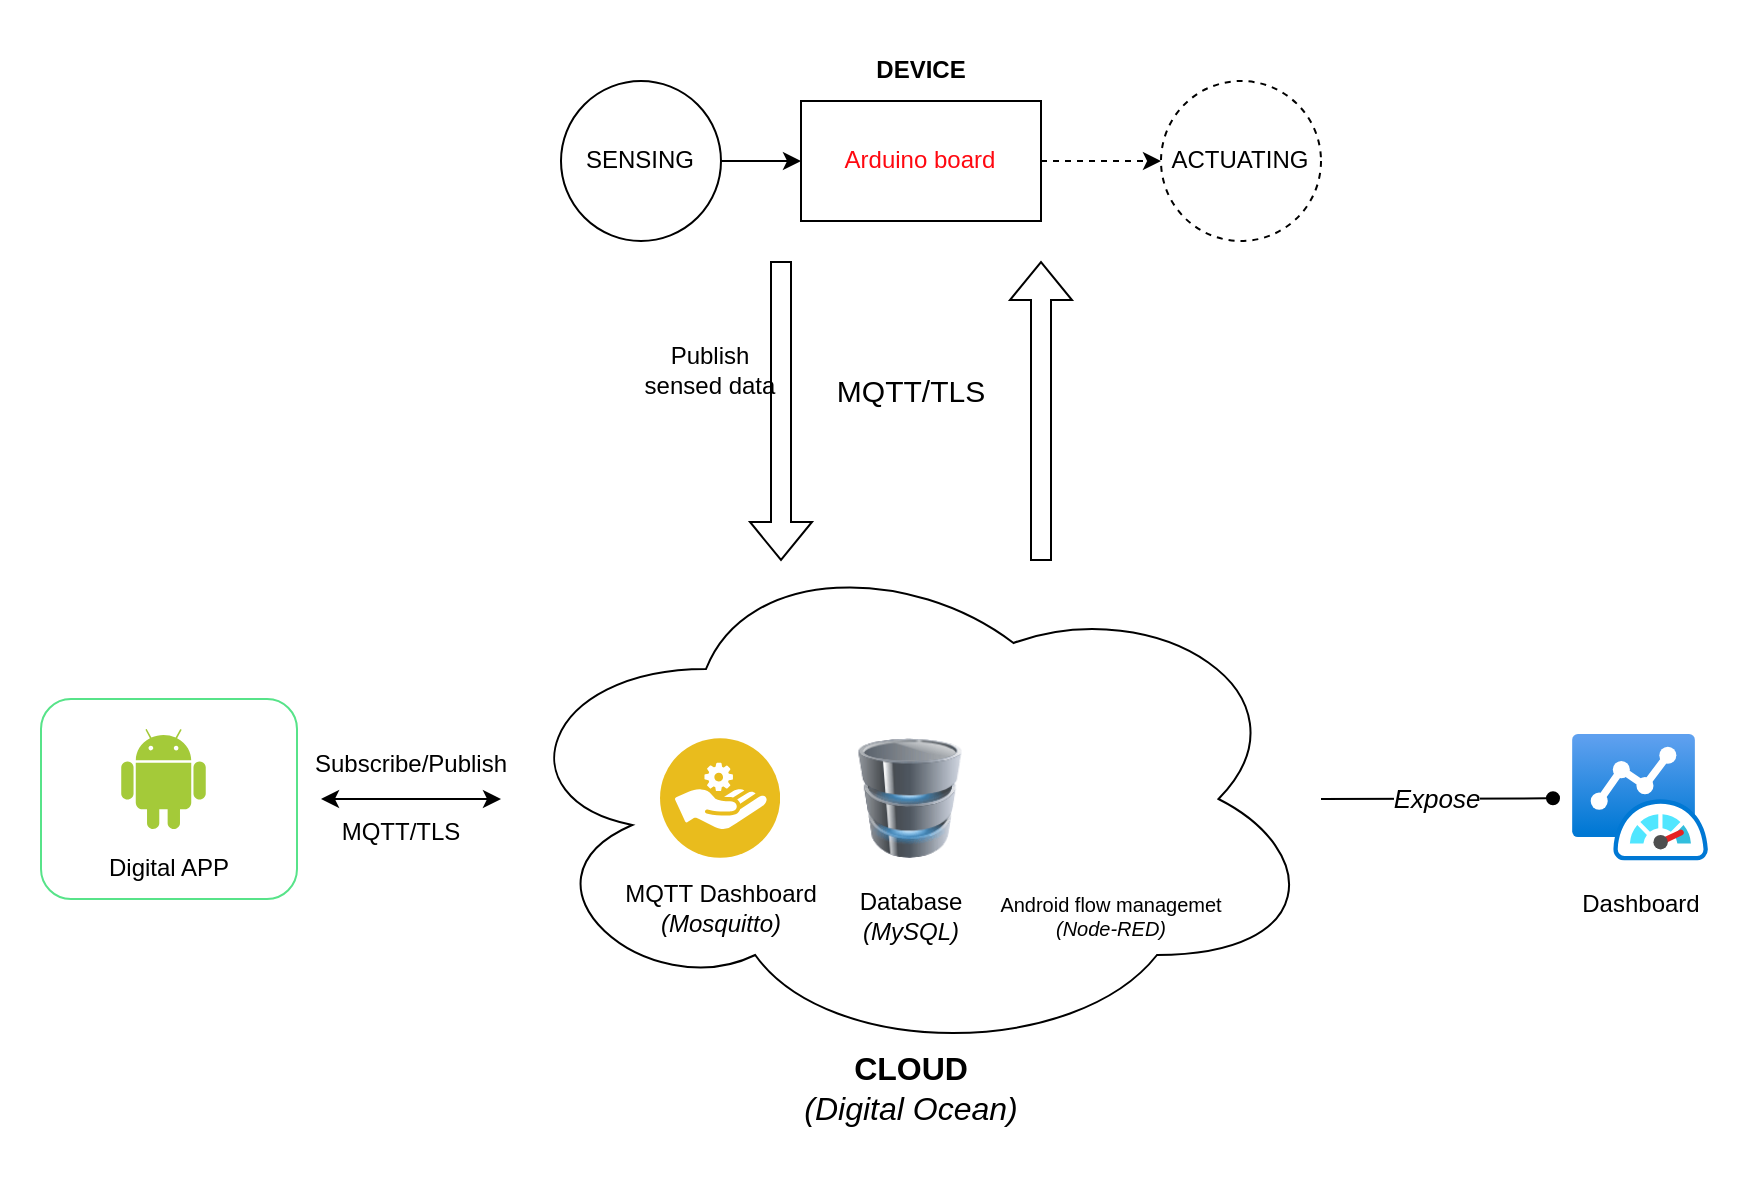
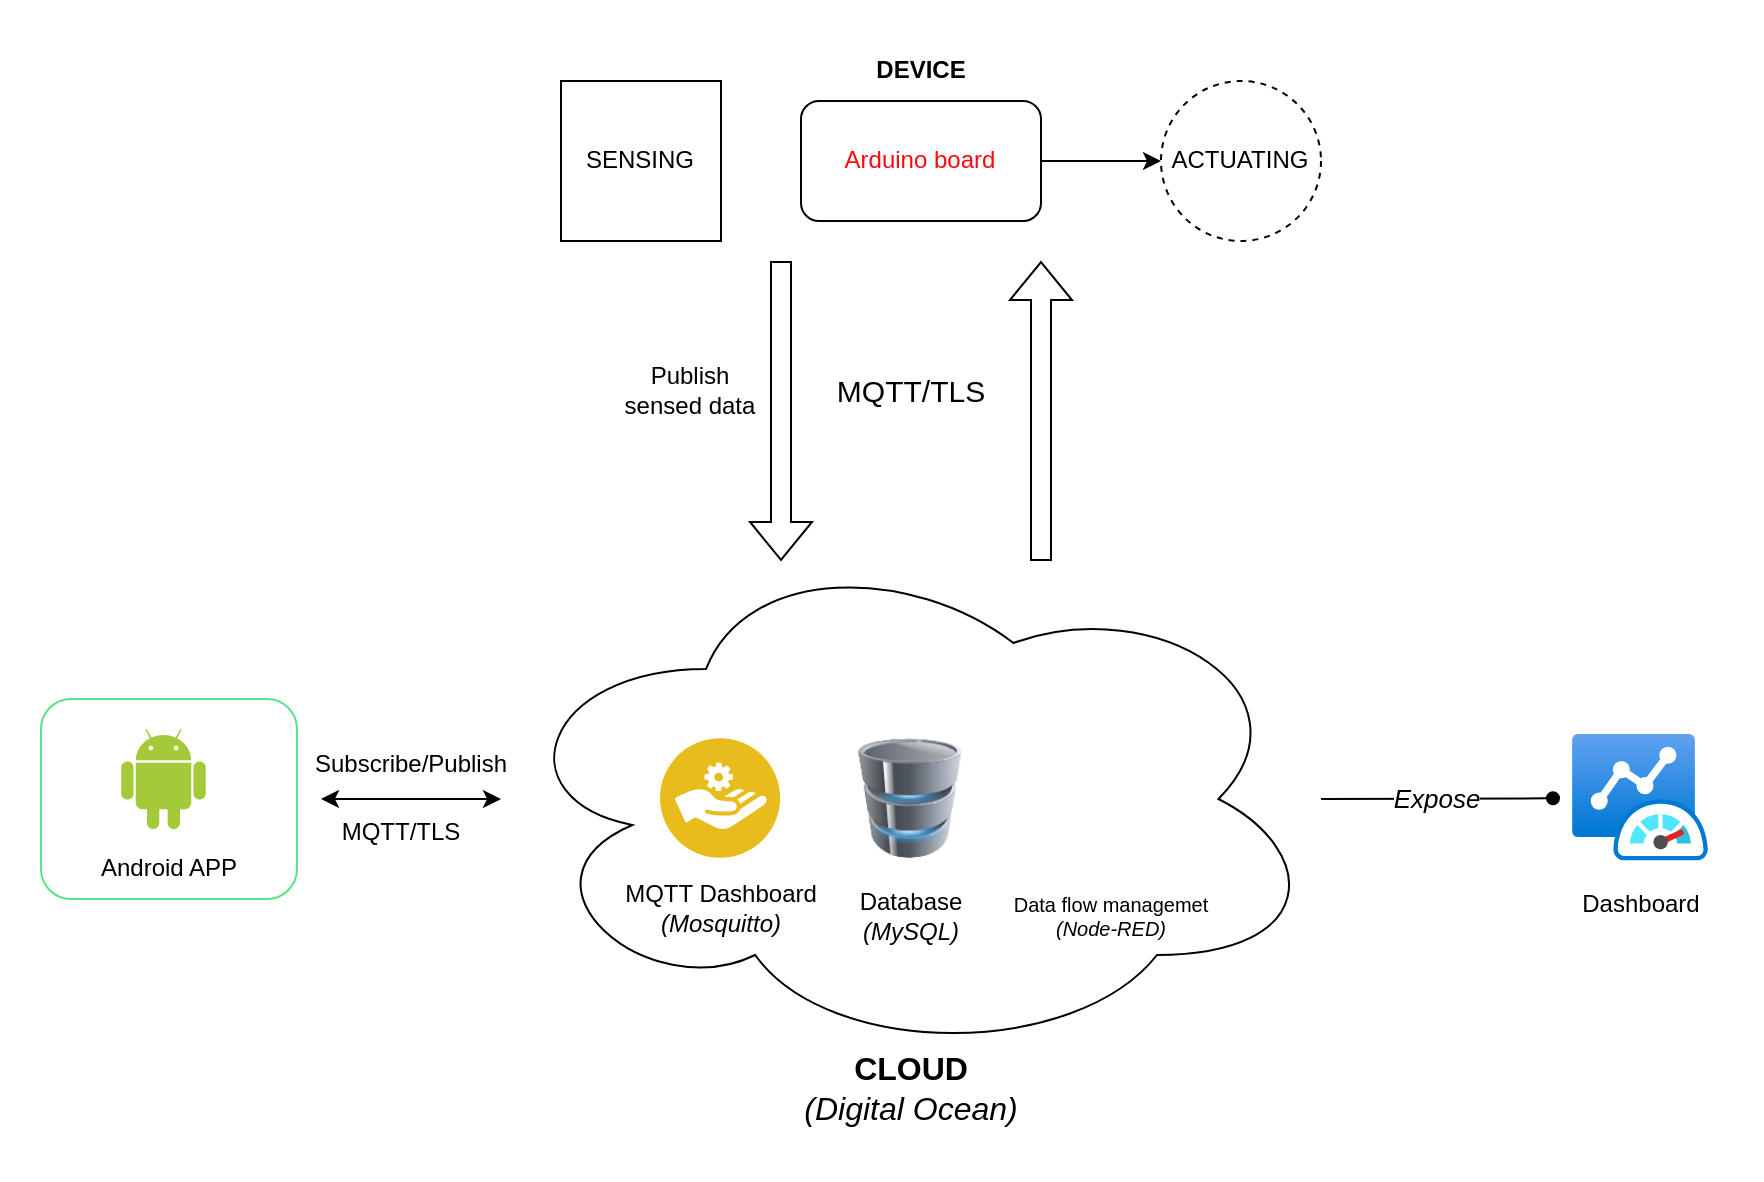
(641, 161) -> (641, 161)
(754, 161) -> none
(921, 161) -> (921, 161)
(1096, 161) -> (1096, 161)
(711, 371) -> (691, 391)
(170, 869) -> (170, 869)
(1112, 917) -> (1112, 917)
